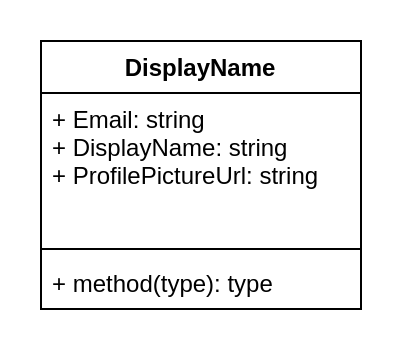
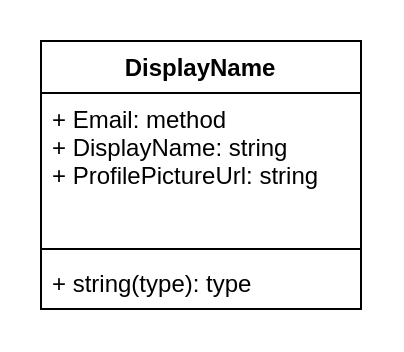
(134, 120) -> (137, 120)
(177, 284) -> (174, 284)
